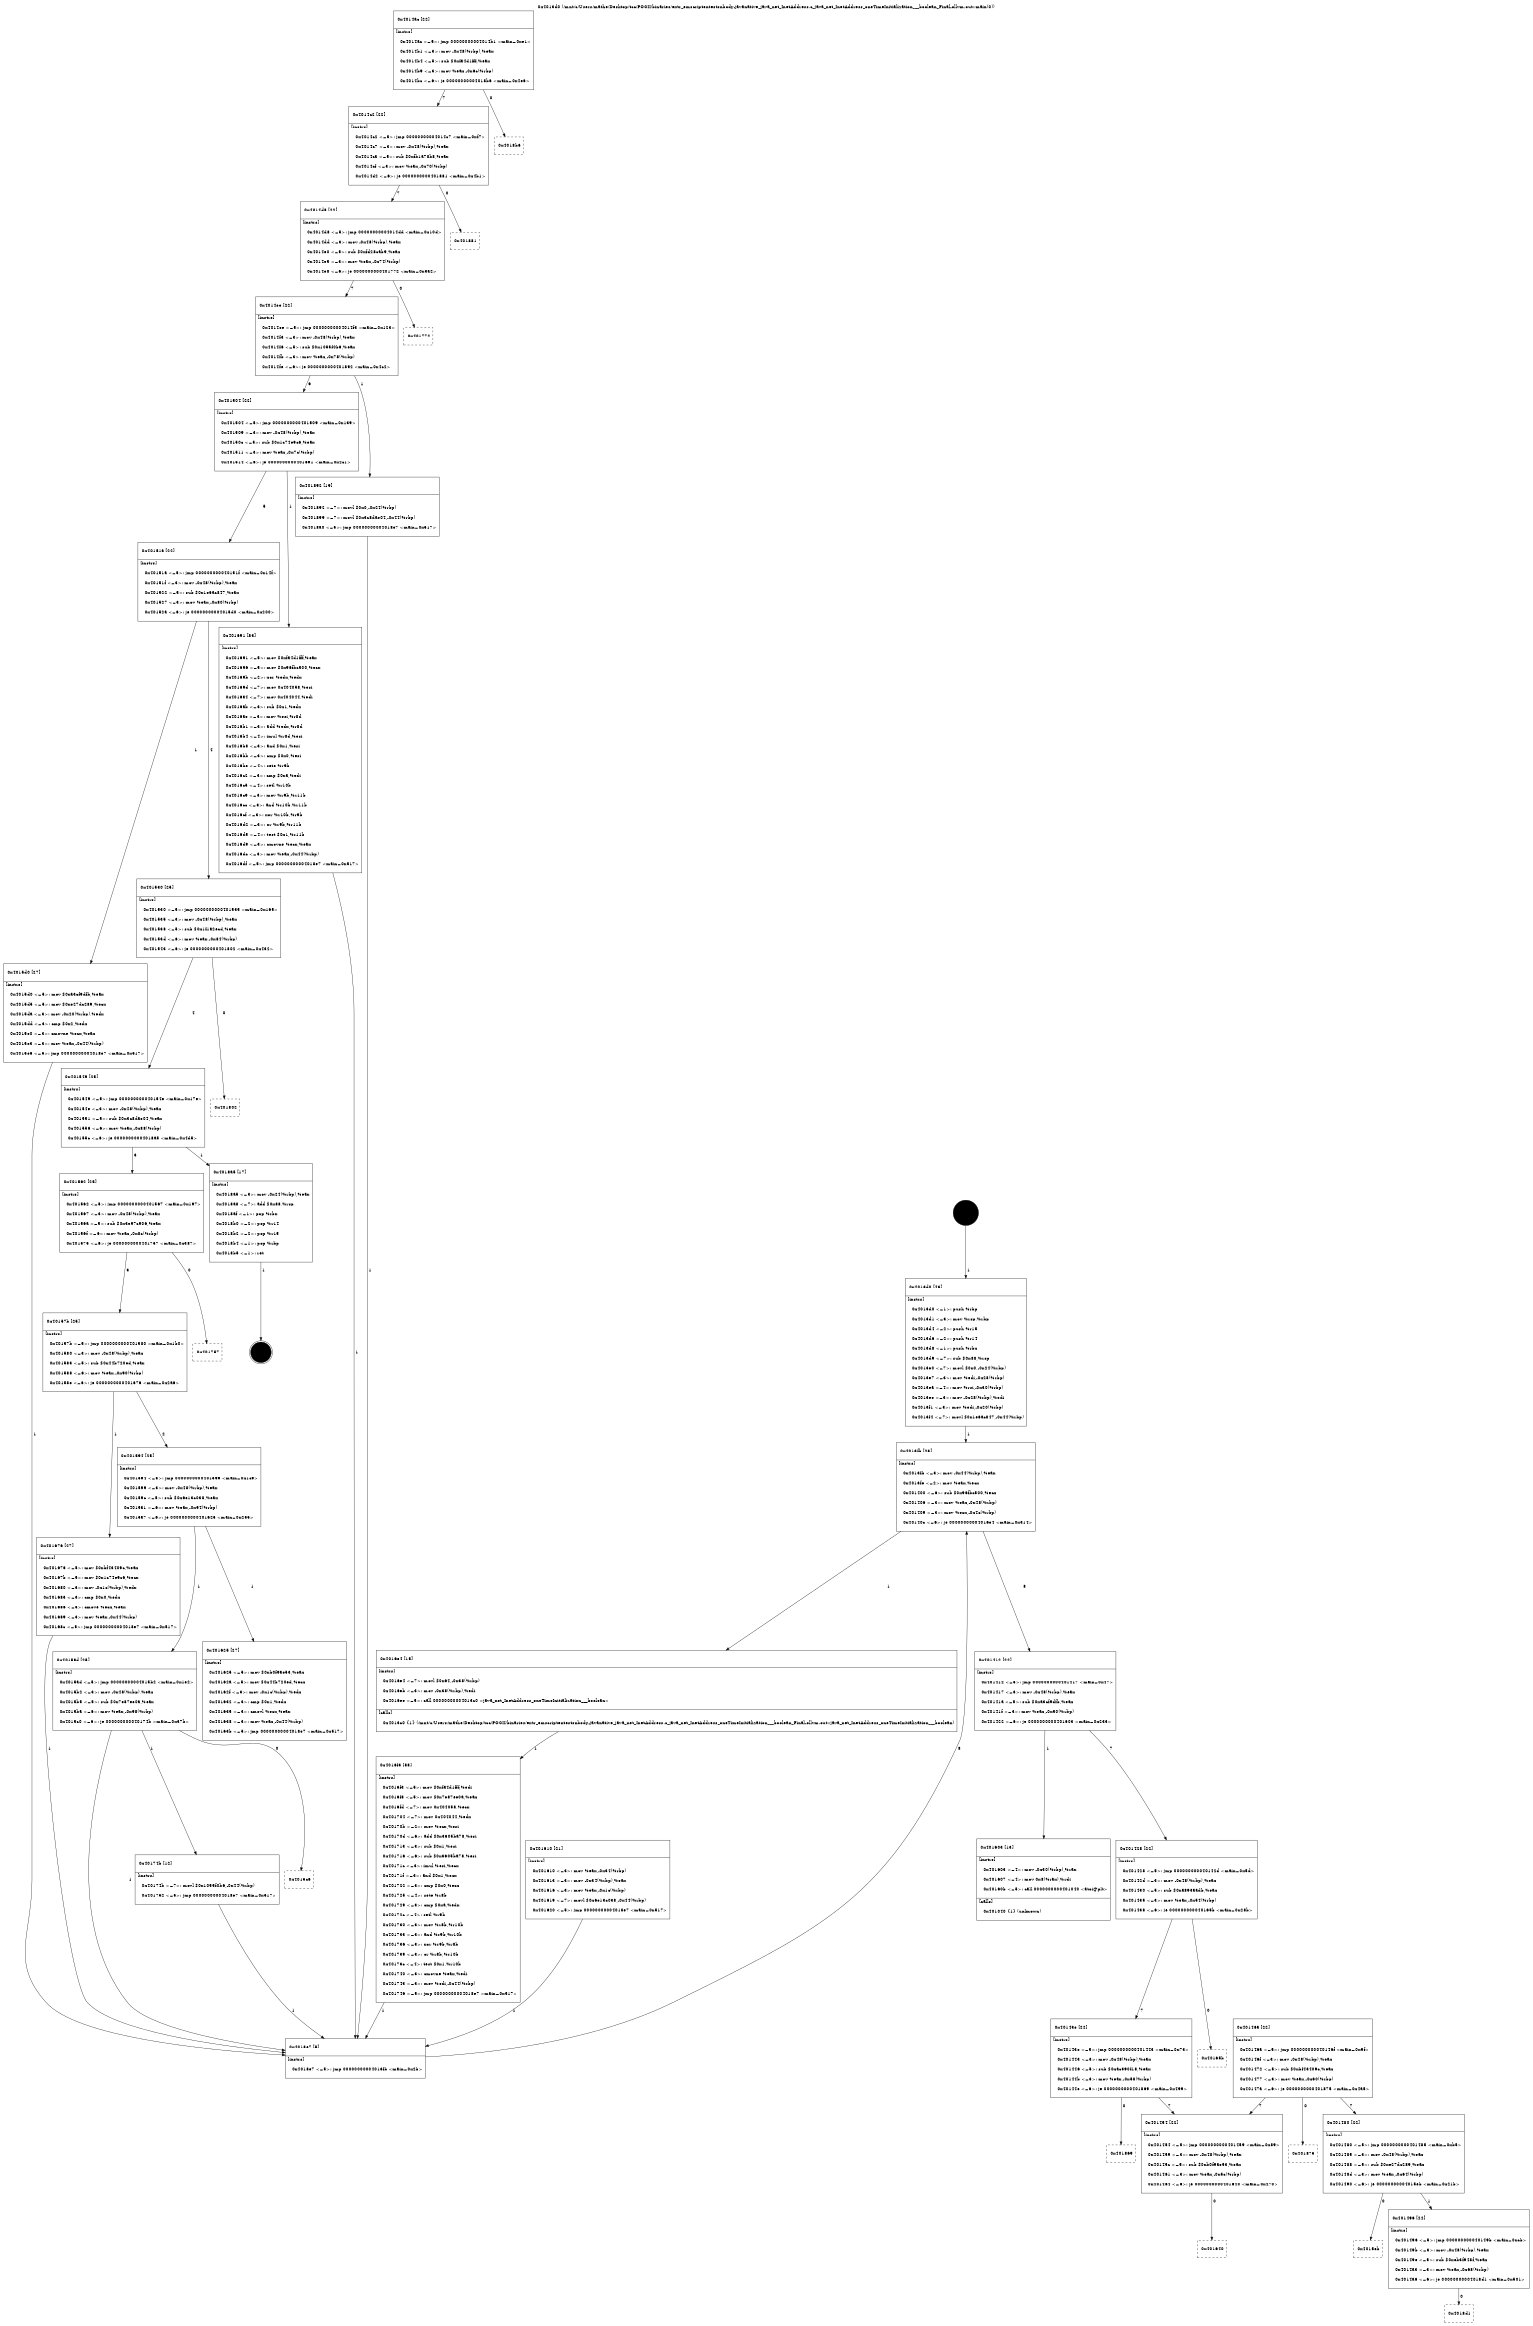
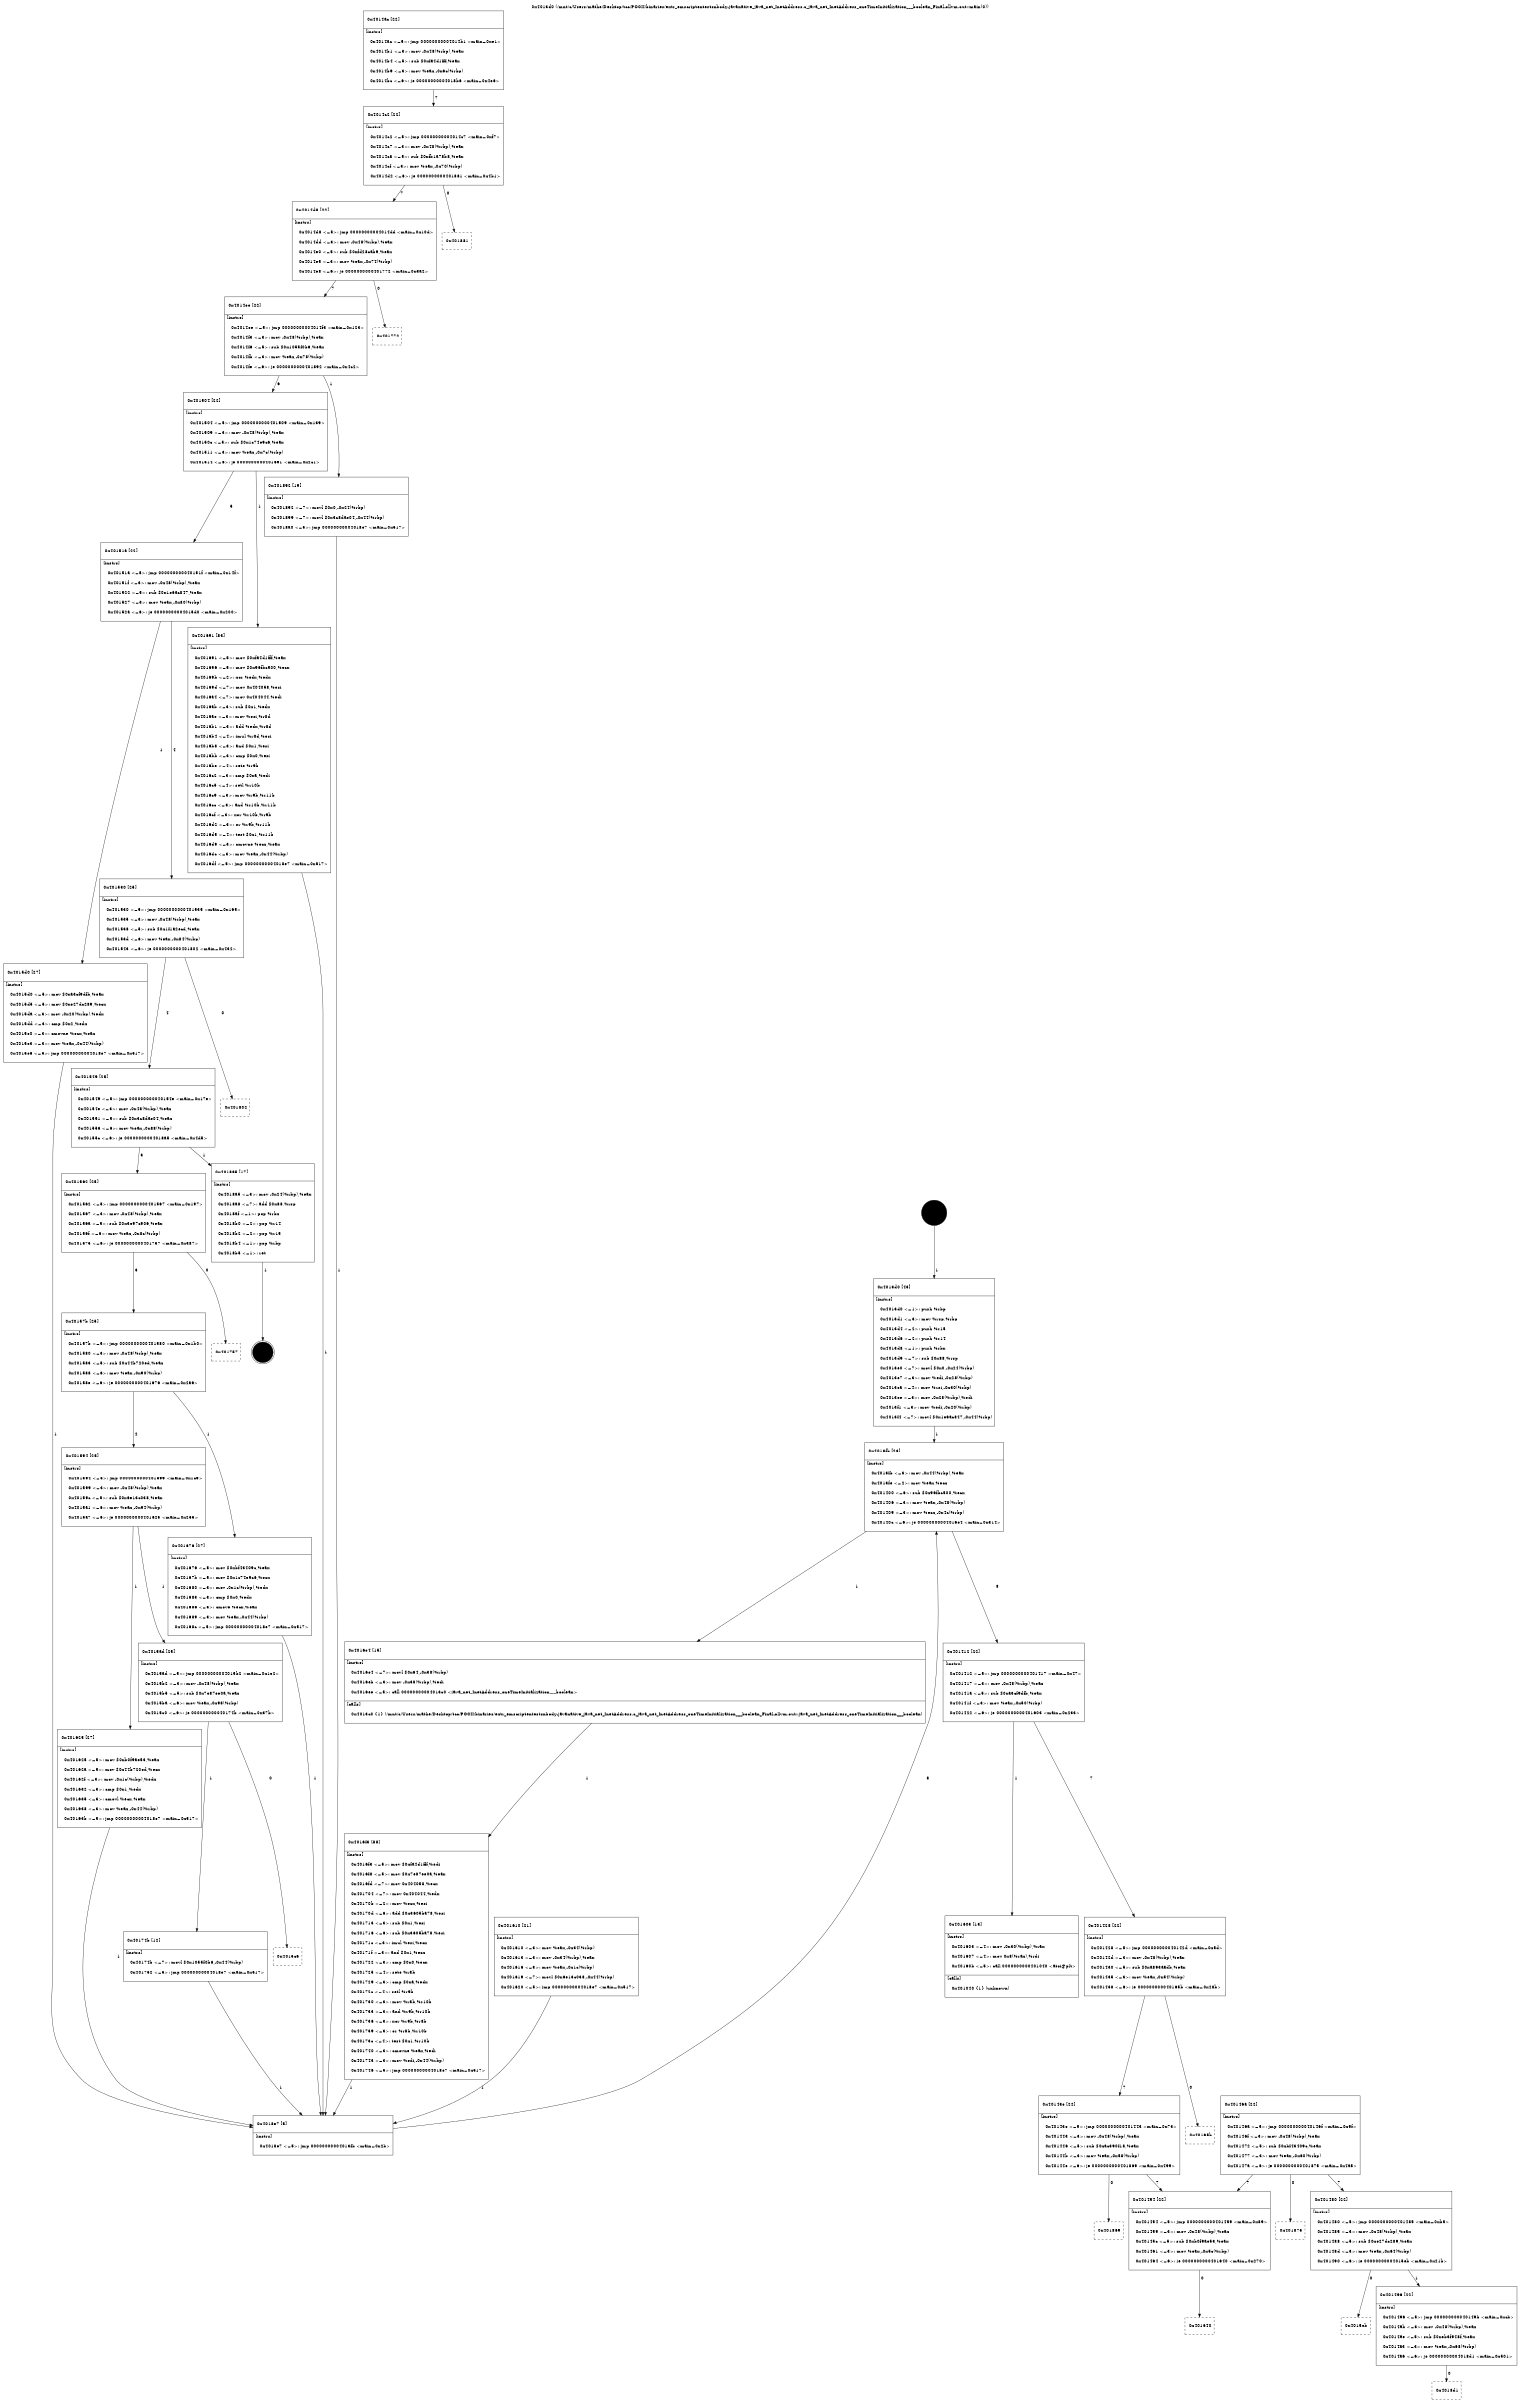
(509, 146) -> none
(101, 1950) -> (91, 2026)
